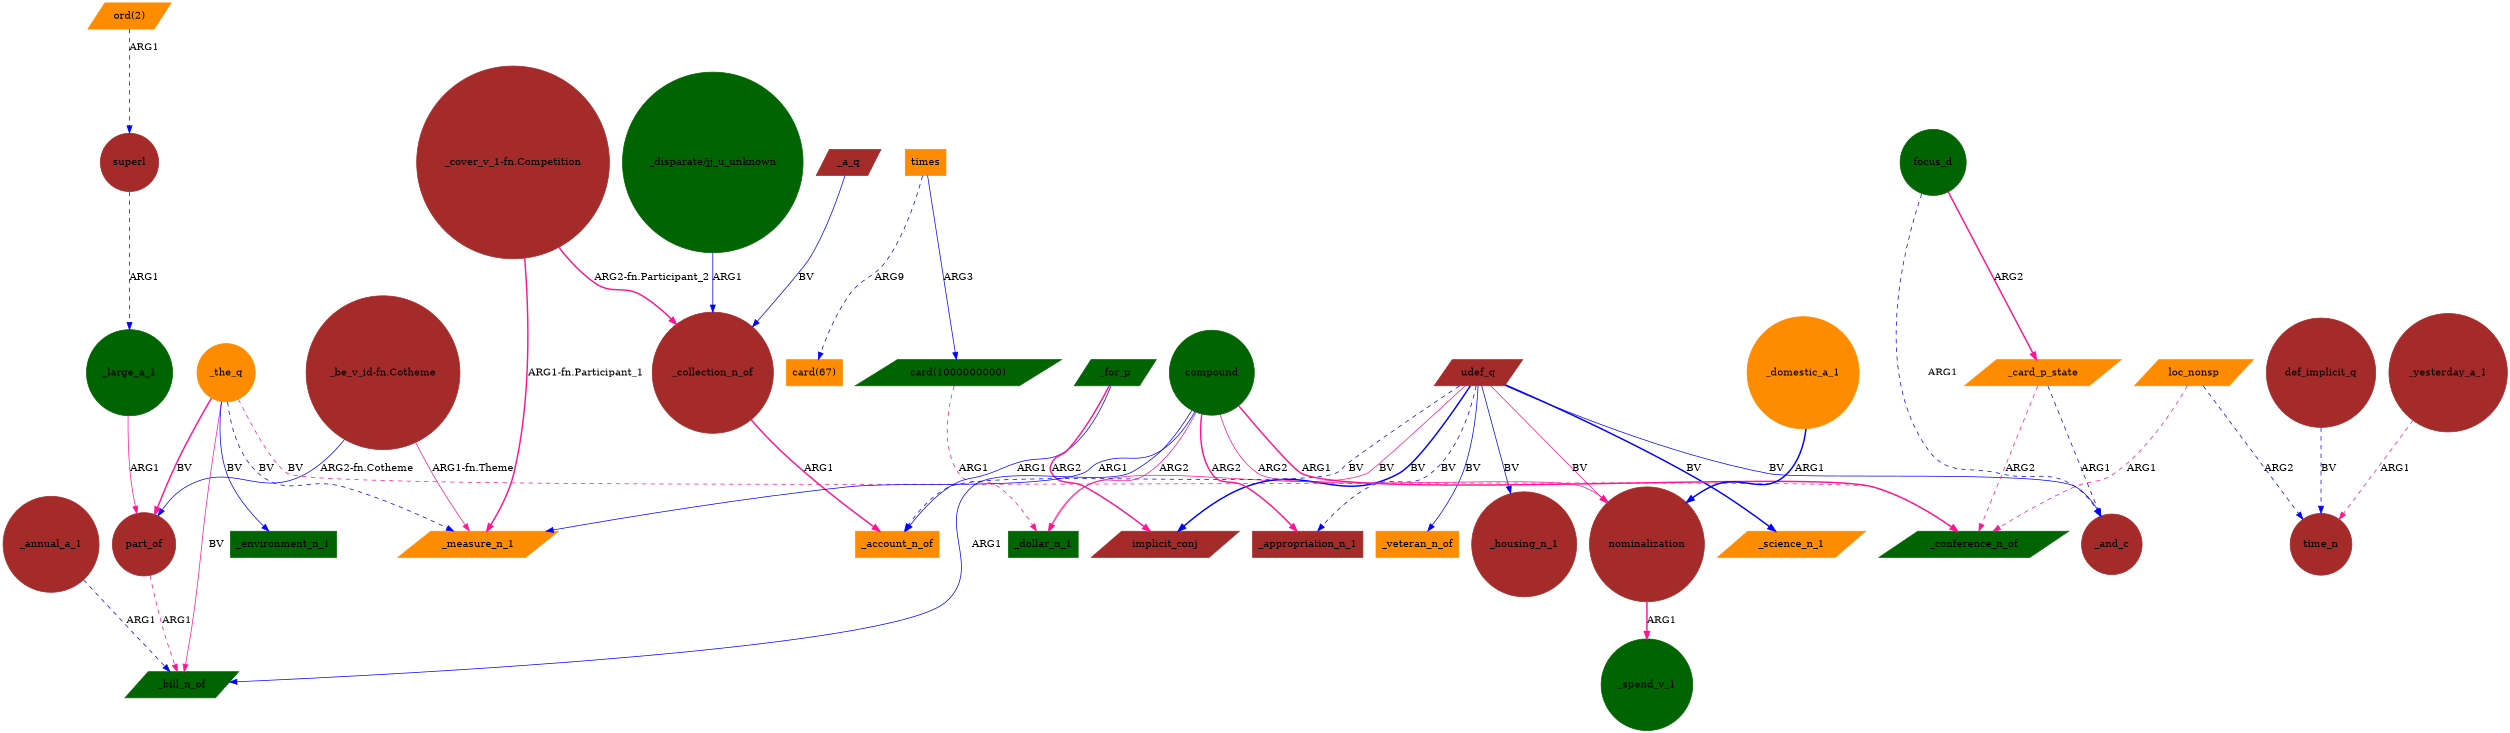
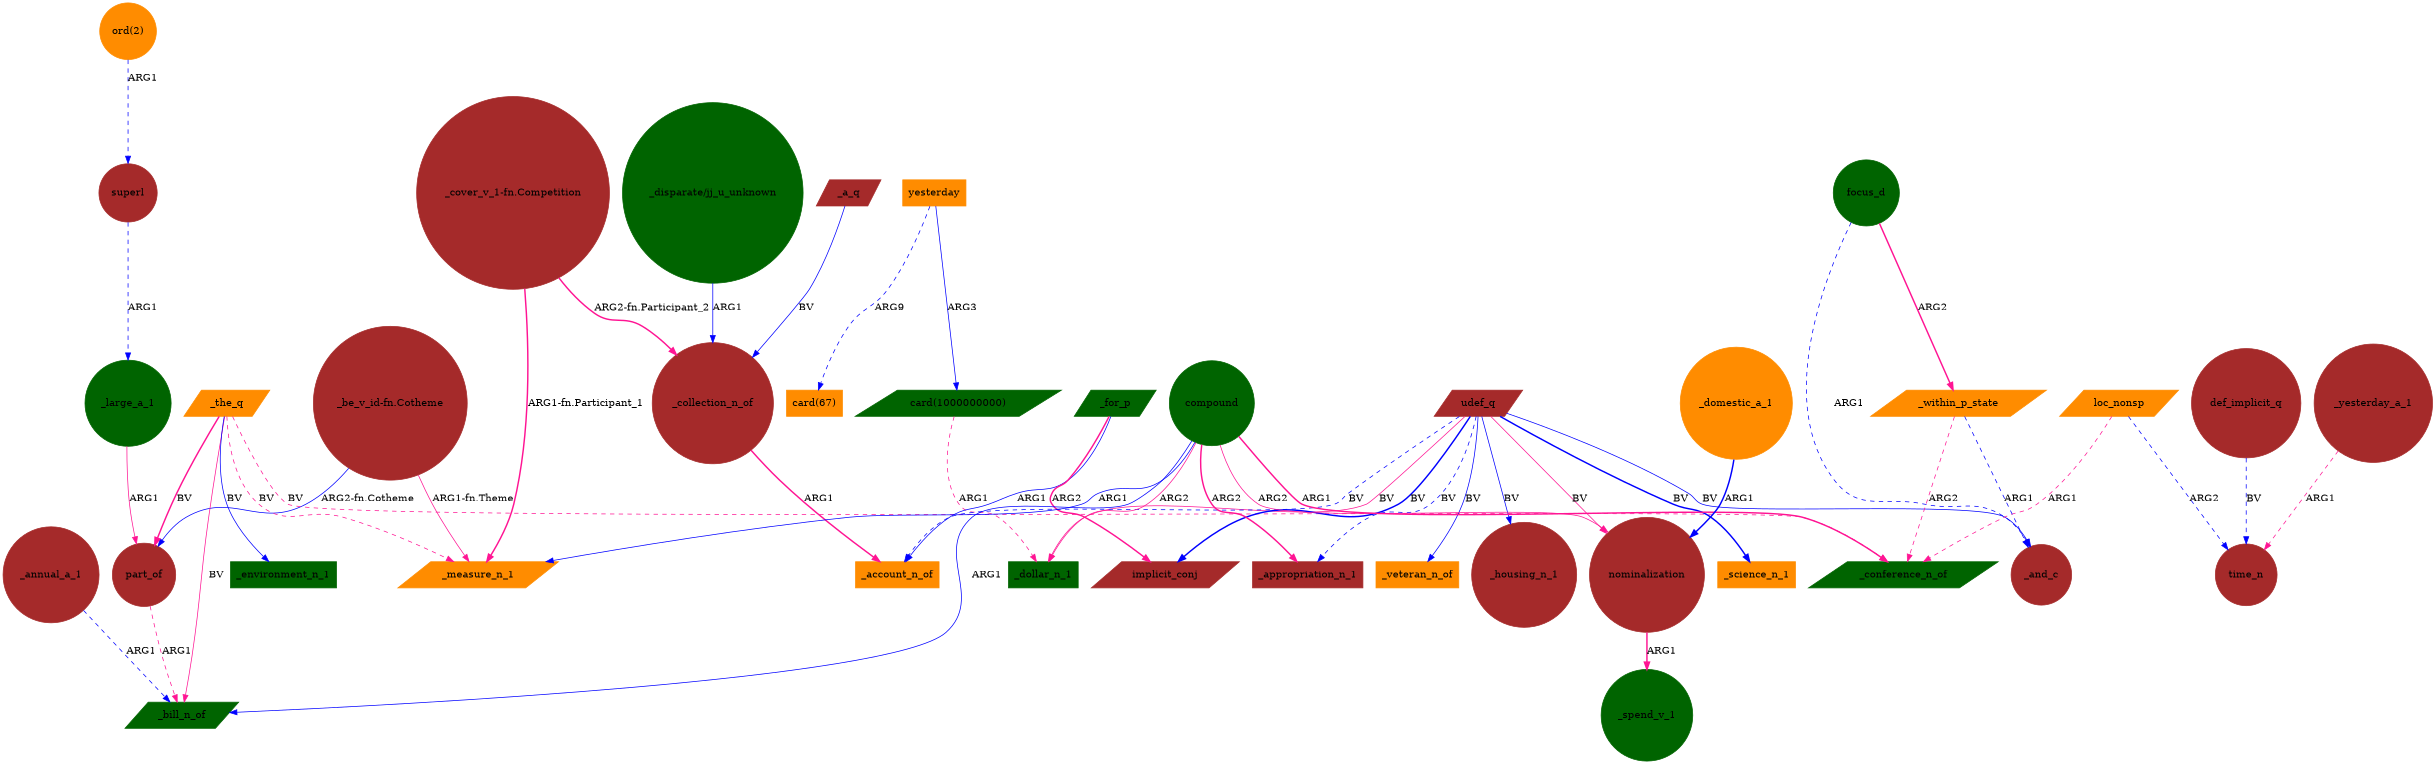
(130, 16) -> (128, 31)
(926, 162) -> (934, 193)
(226, 373) -> (227, 403)
(2043, 373) -> (1959, 403)
(316, 484) -> (308, 515)
(1791, 544) -> (1757, 575)
